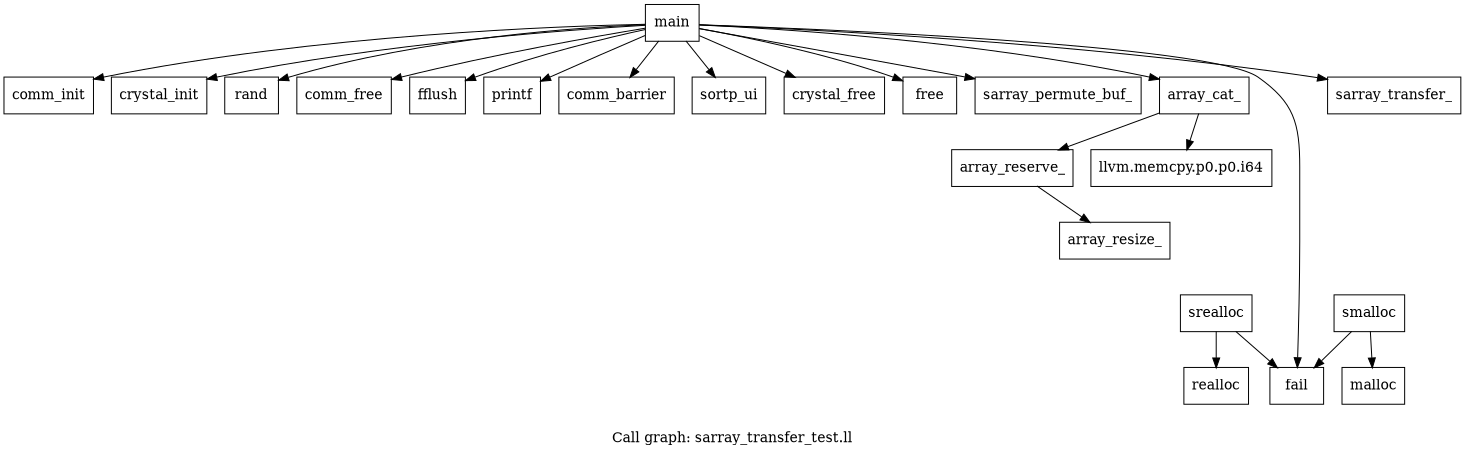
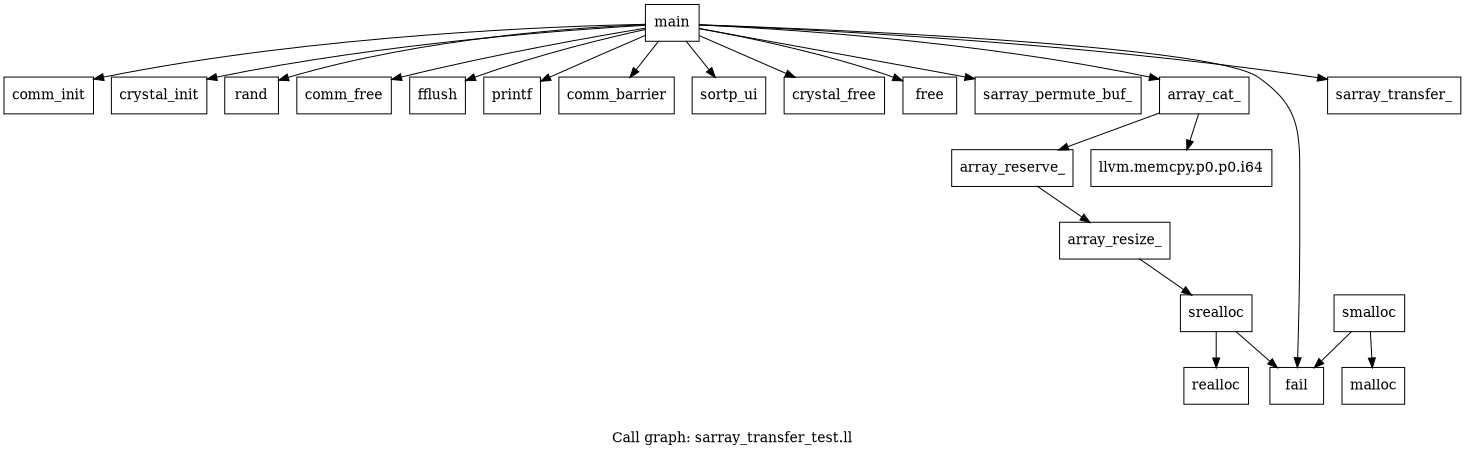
none -> (1161, 274)
